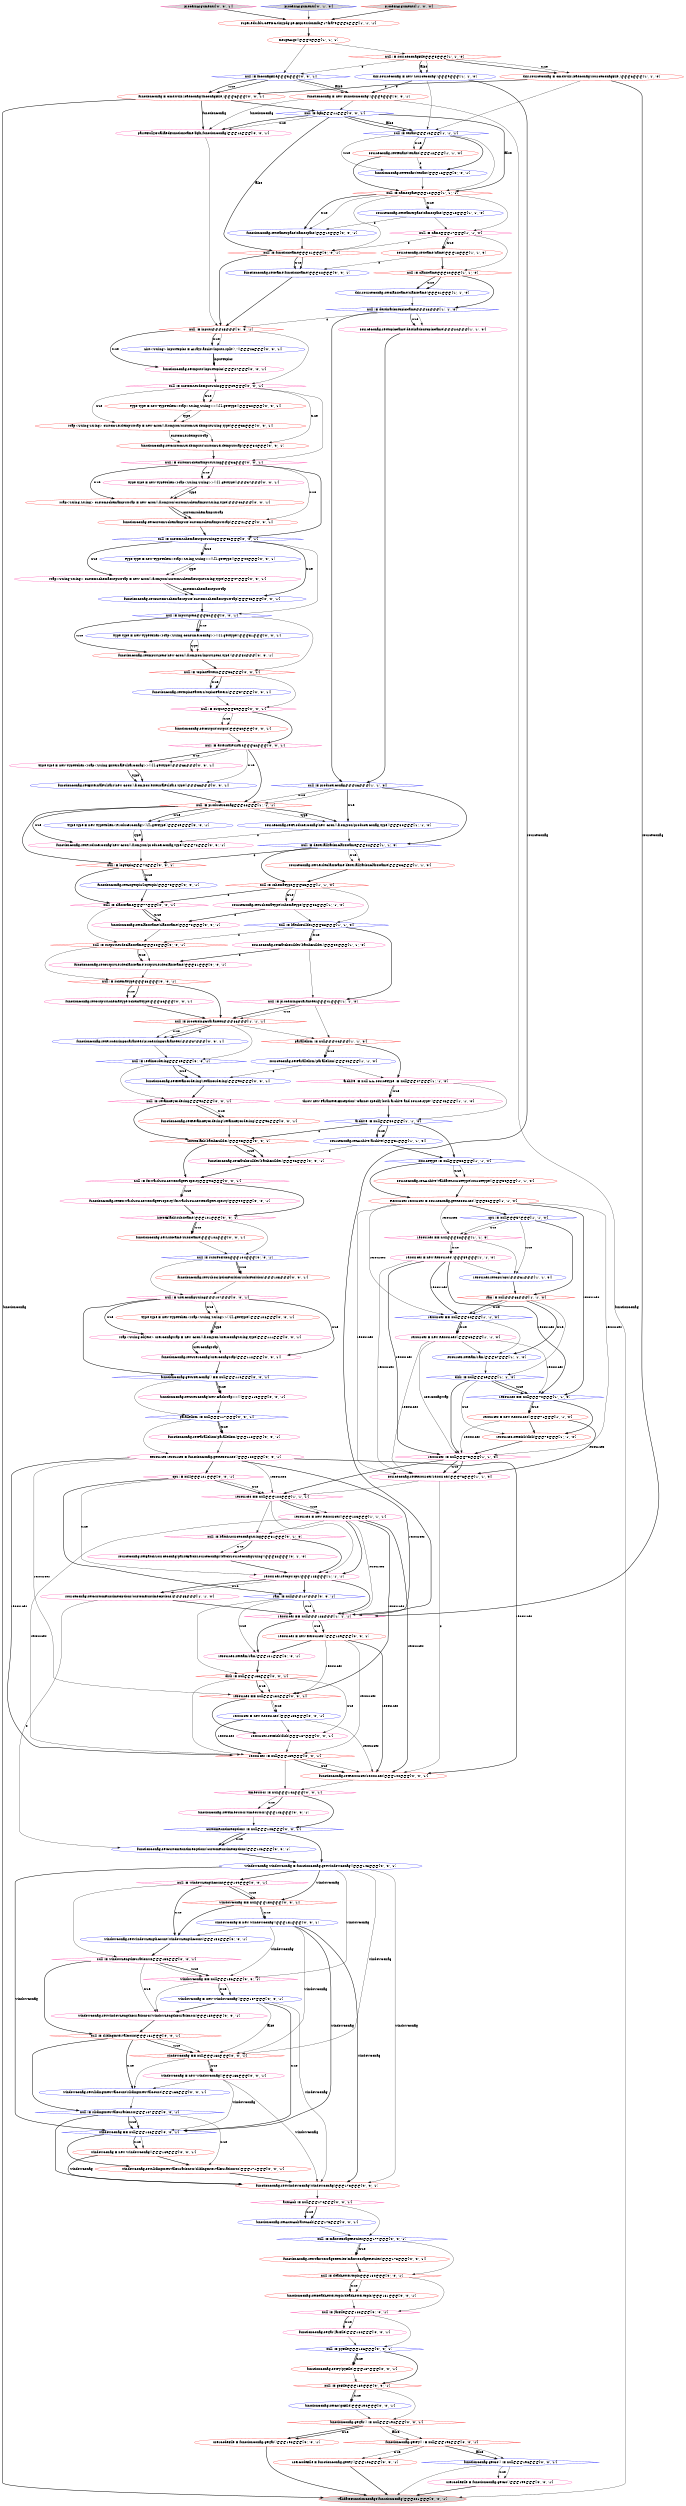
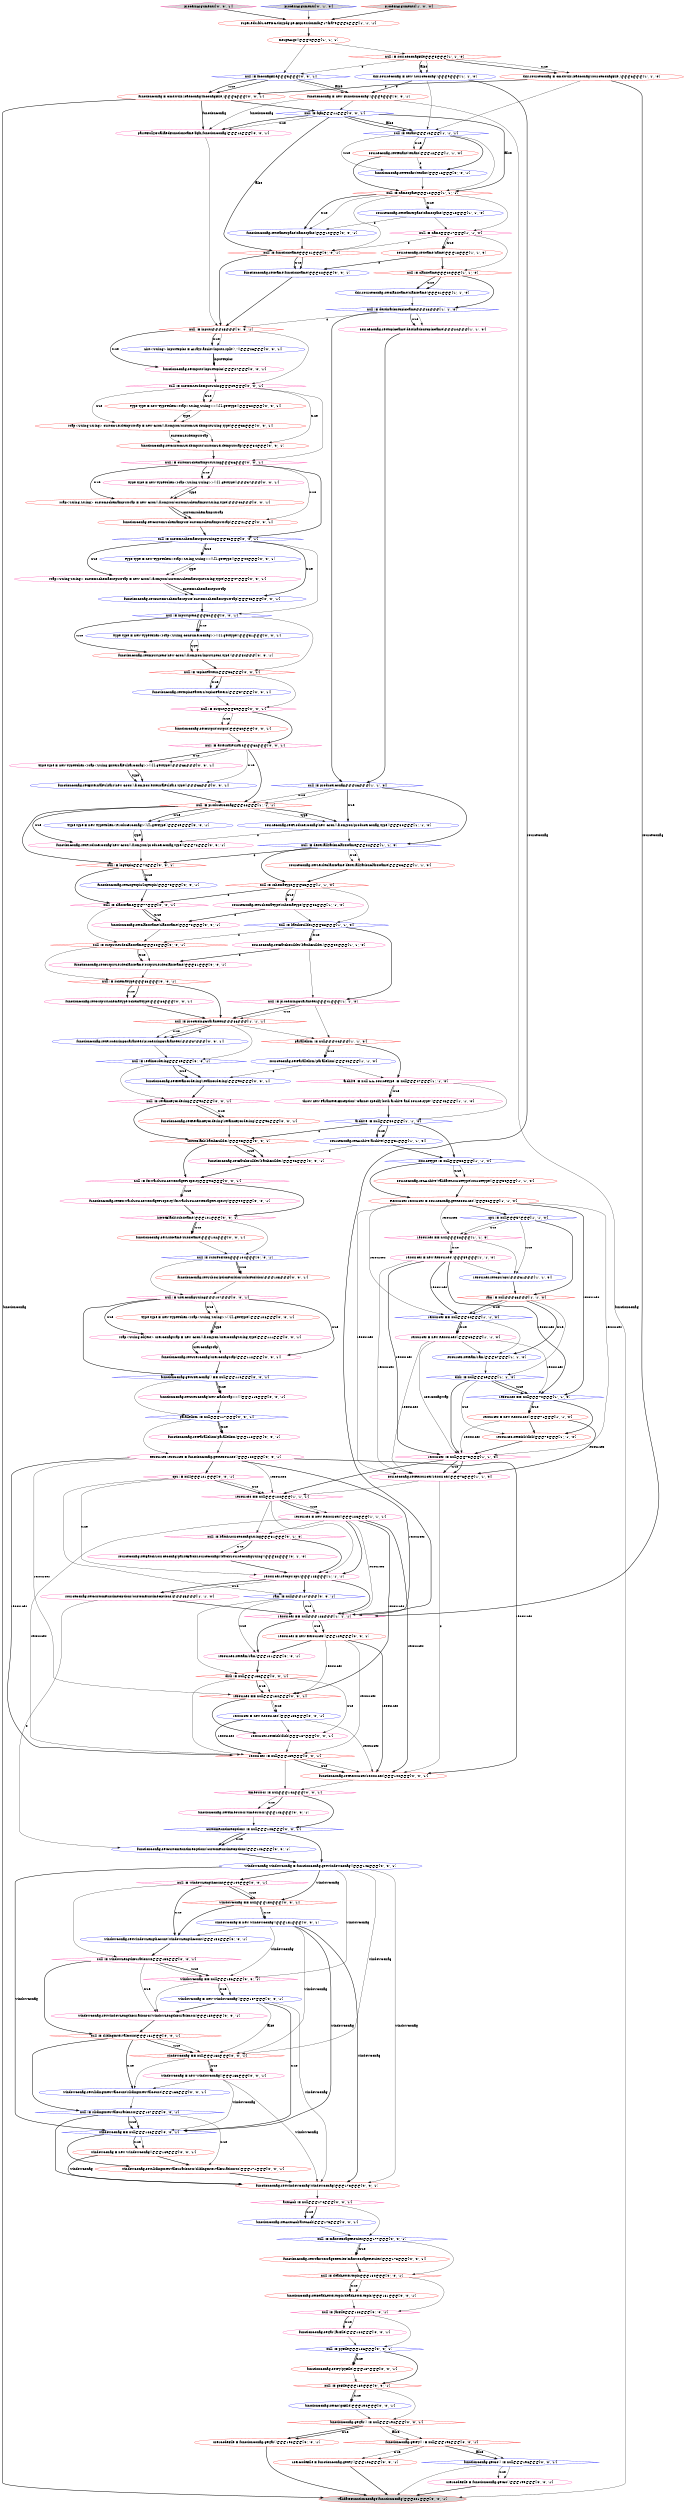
(371, 263) -> (371, 263)
(88, 1566) -> (88, 1566)
